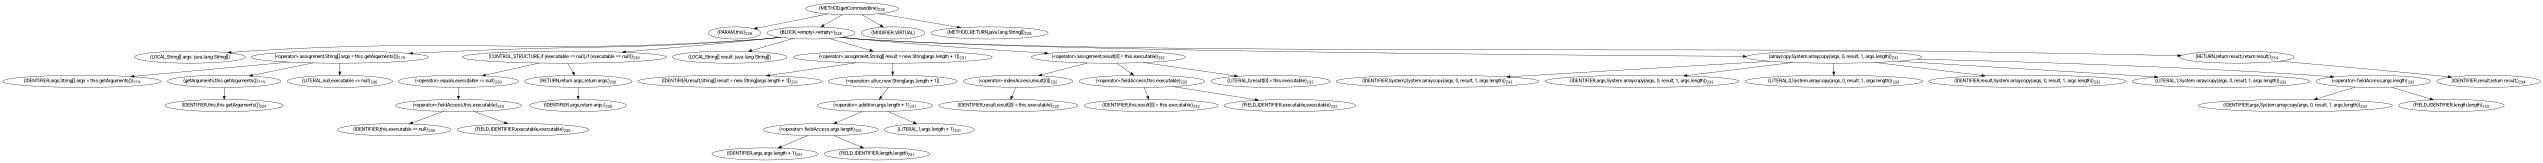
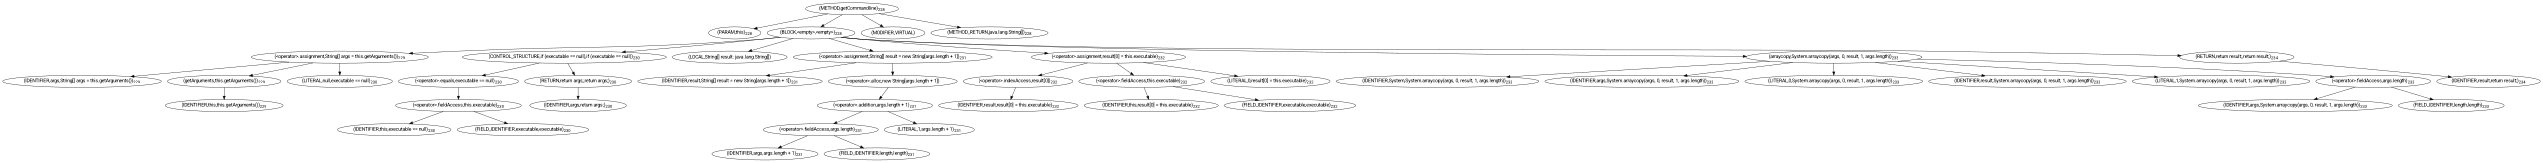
(190, 57) -> none
